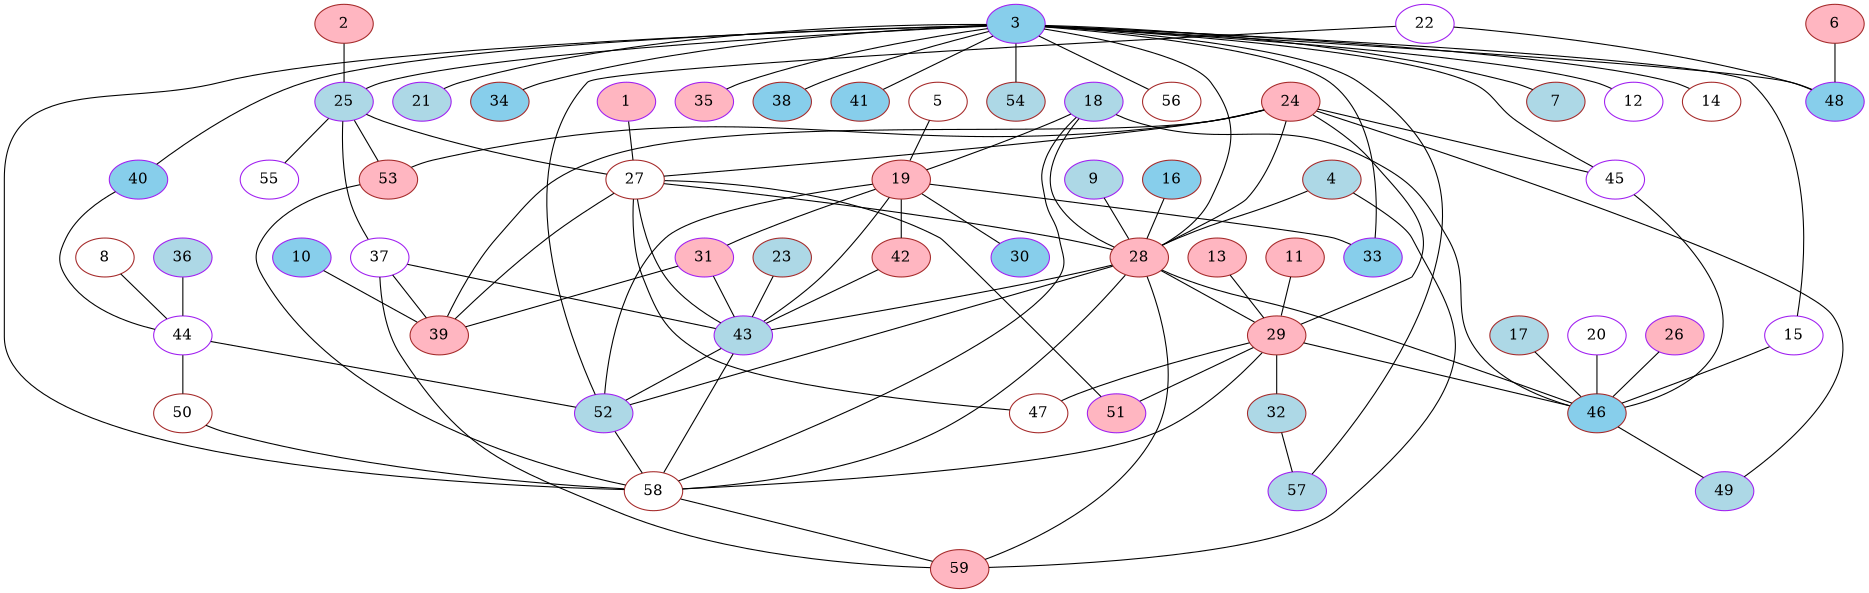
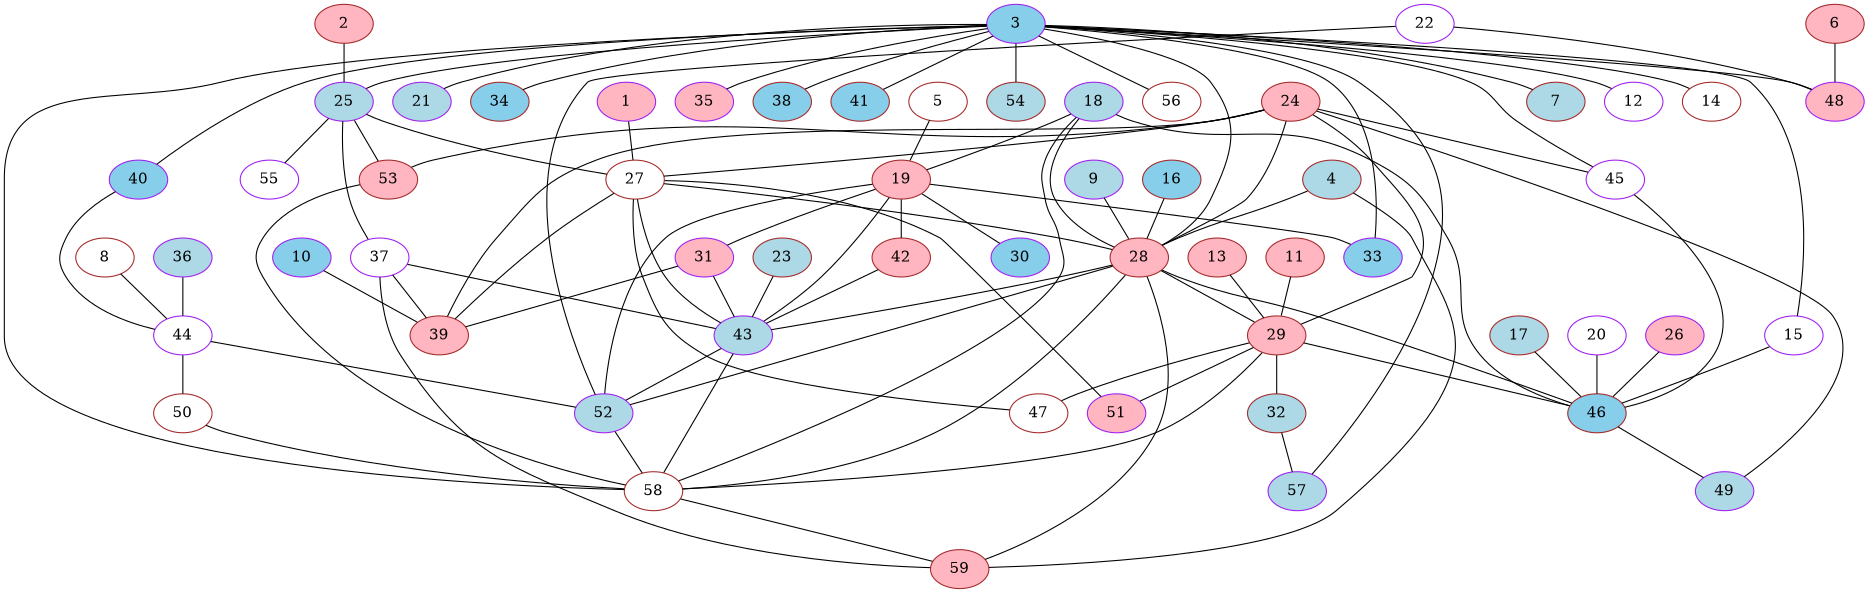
(1835, 102) -> (1835, 102)
